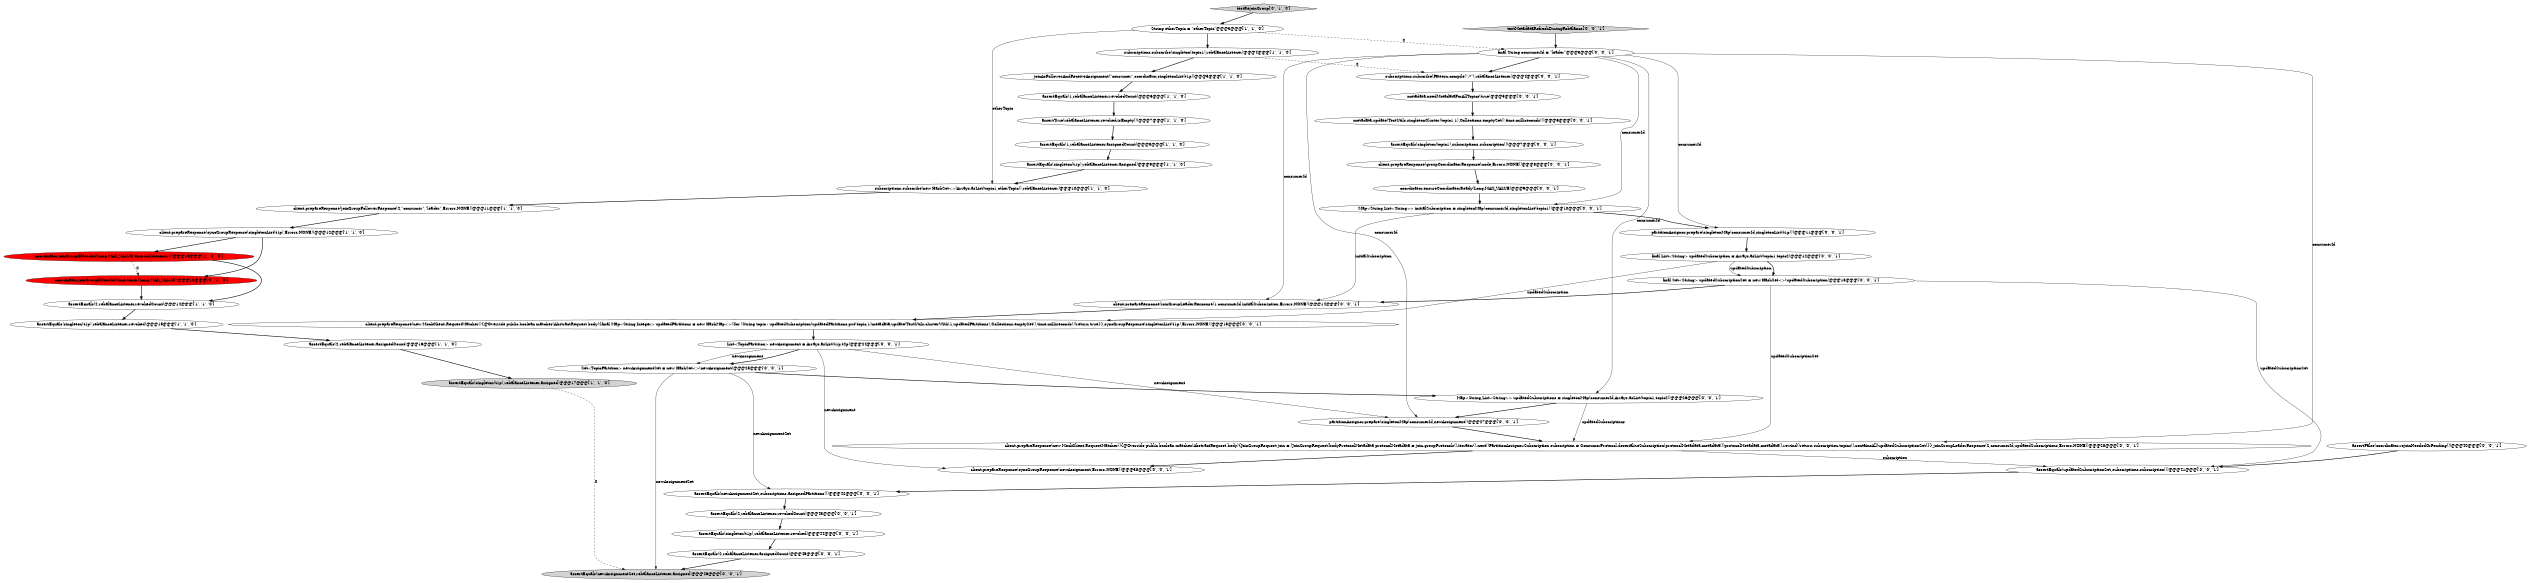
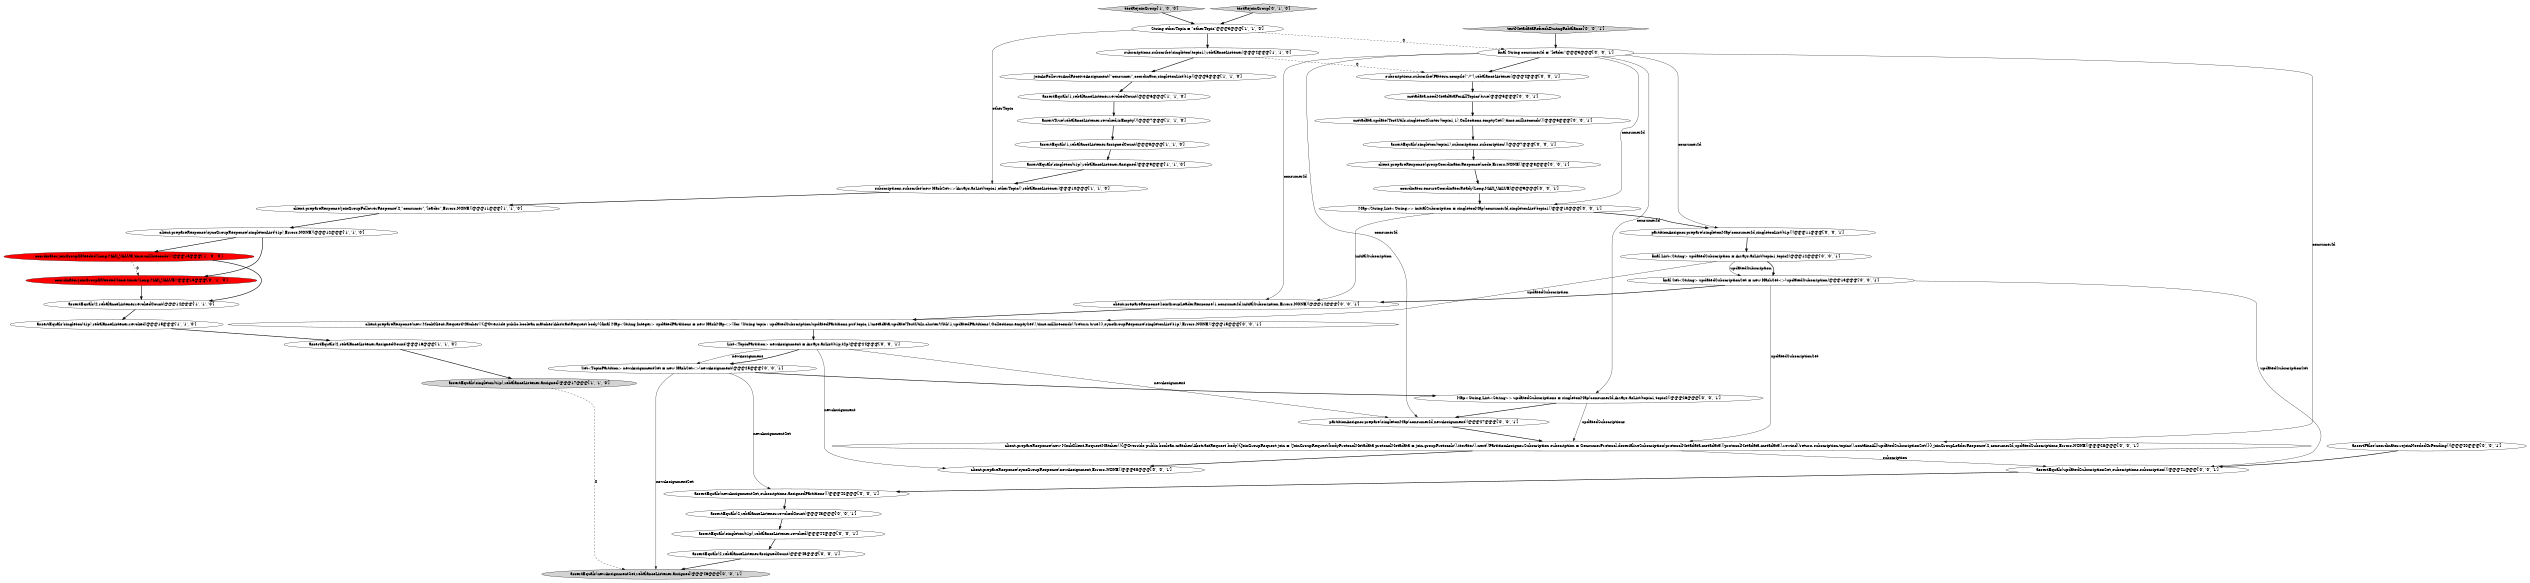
none -> (1151, 9)
